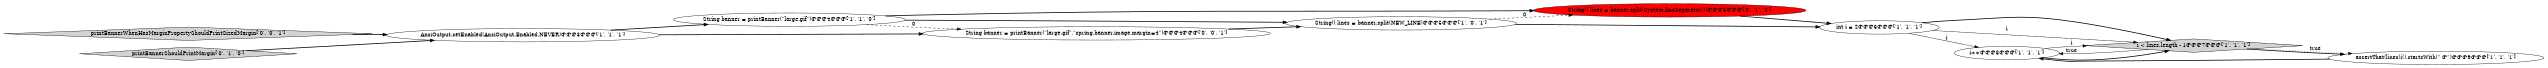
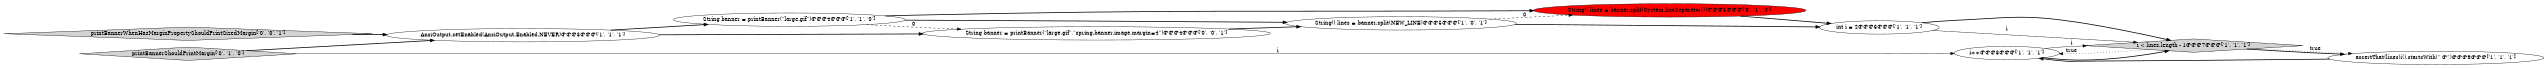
(1942, 40) -> (1124, 54)
(2106, 52) -> (2106, 52)
